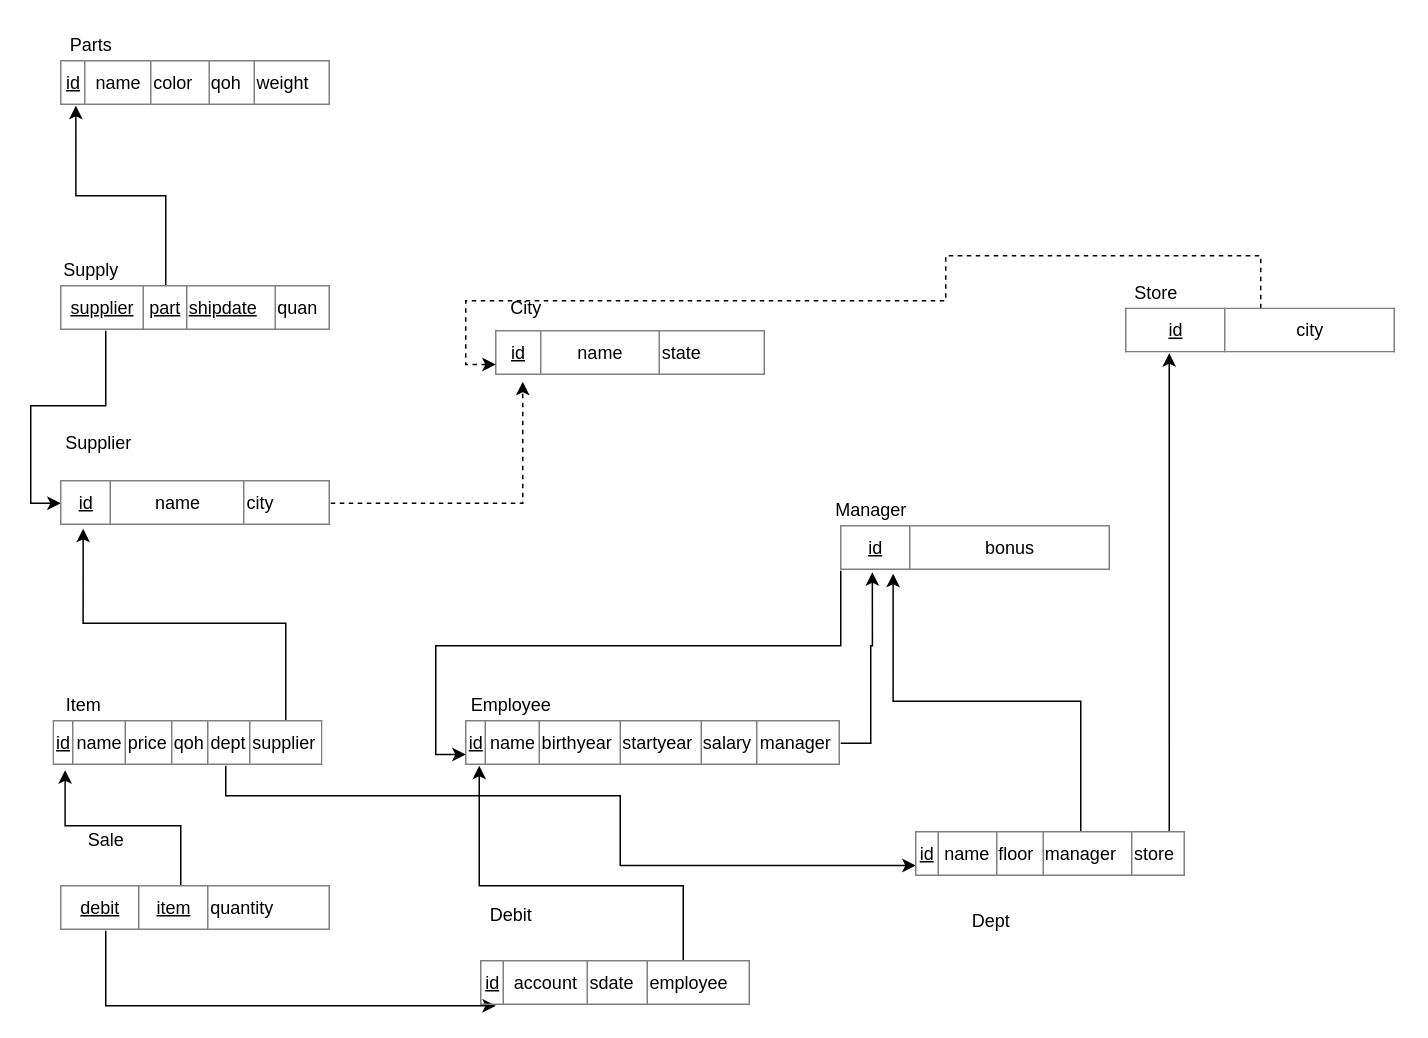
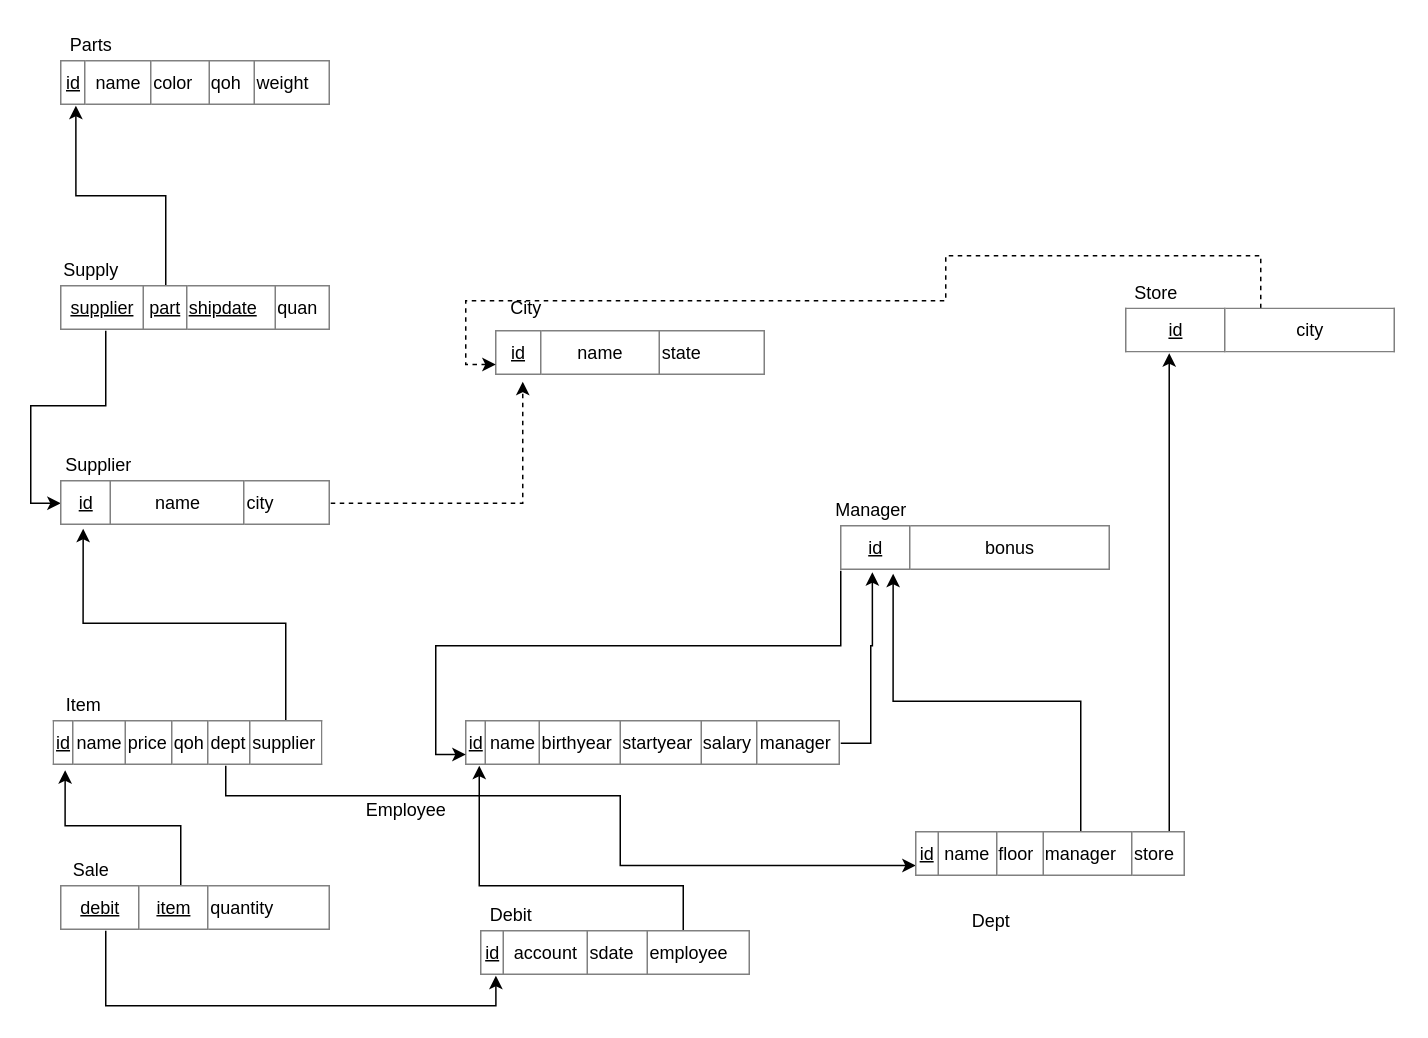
(98, 443) -> (98, 466)
(511, 706) -> (406, 811)
(106, 841) -> (91, 871)
(616, 983) -> (616, 953)
